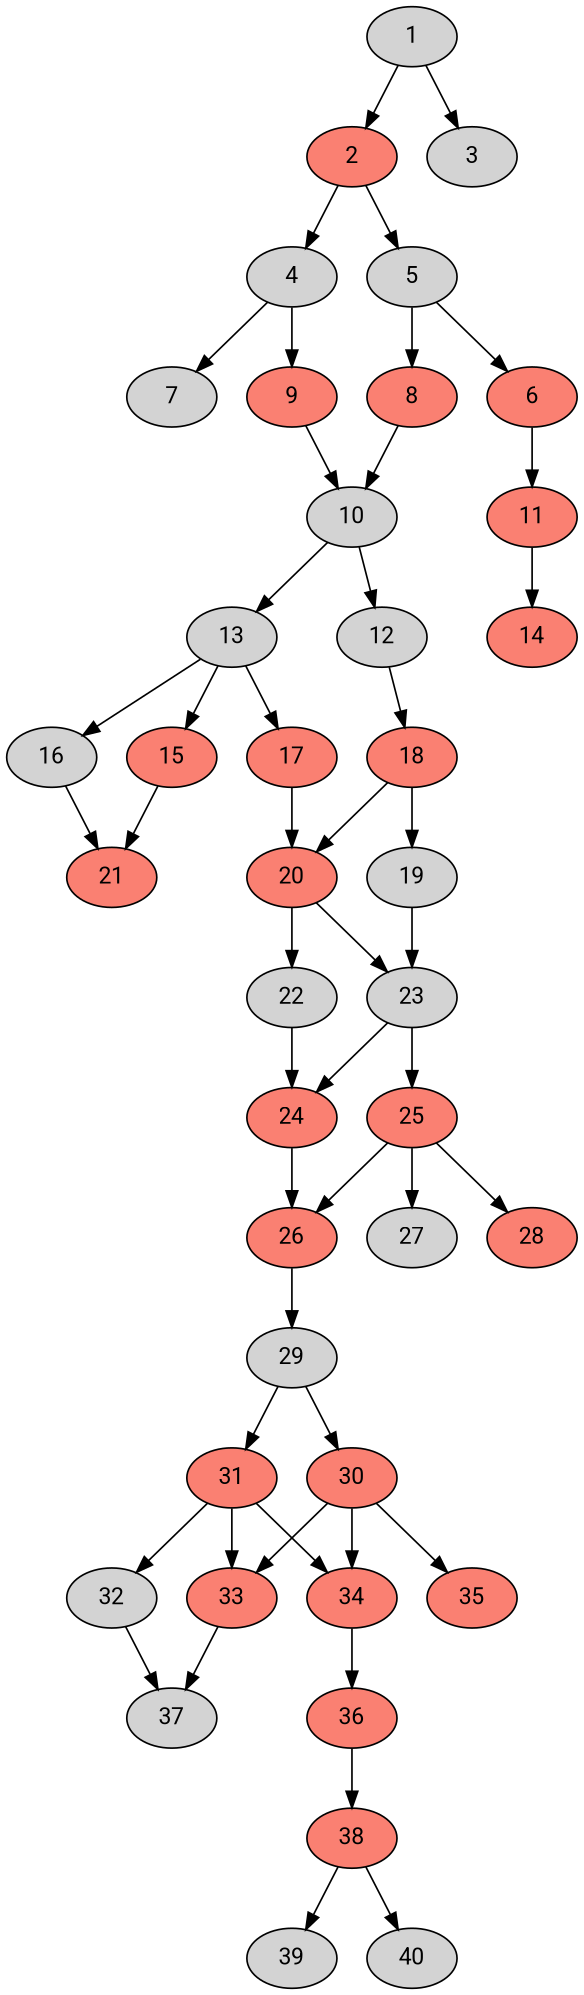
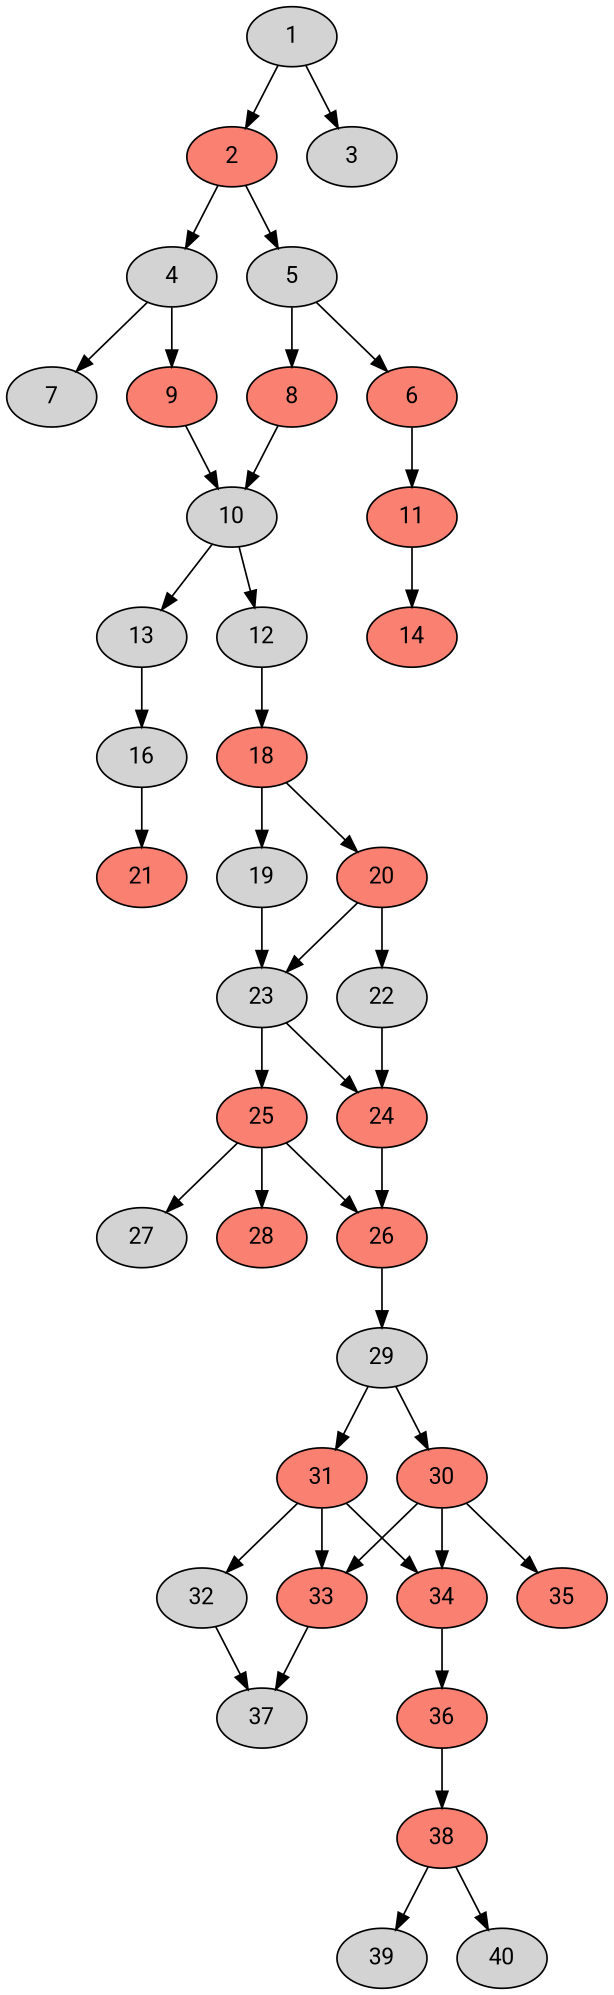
(172, 757) -> none
(292, 757) -> none
